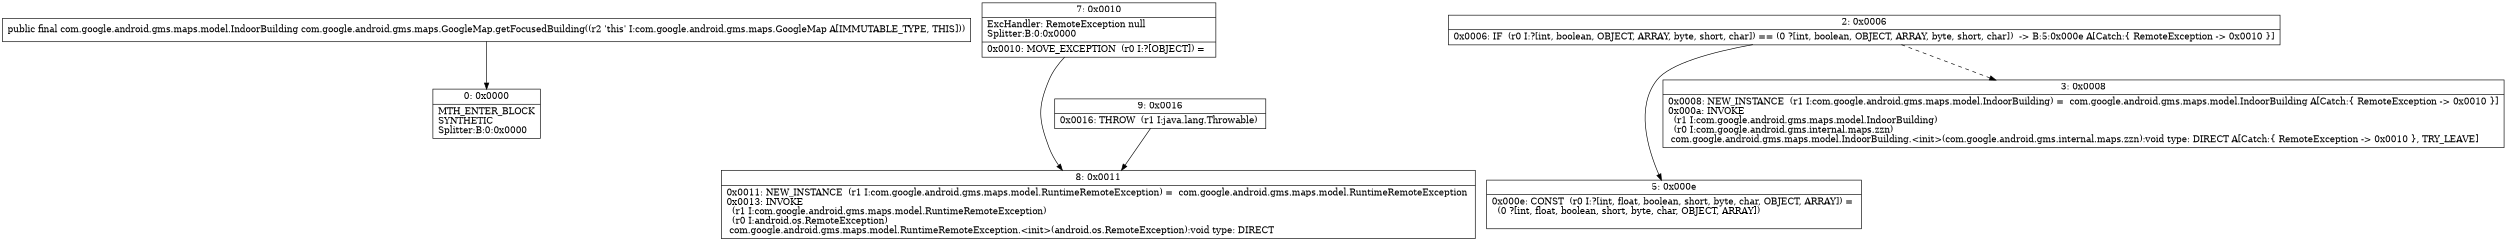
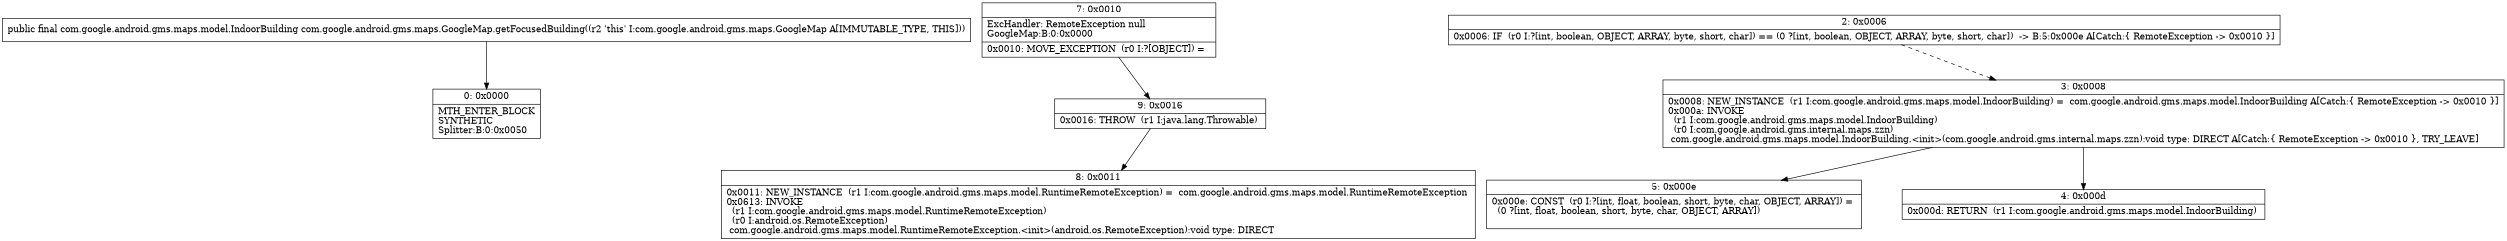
(1032, 34) -> (1040, 34)
(1659, 78) -> (1860, 163)
(1041, 110) -> (1132, 75)
(483, 130) -> (483, 130)
(768, 202) -> (768, 202)
none -> (2084, 204)
